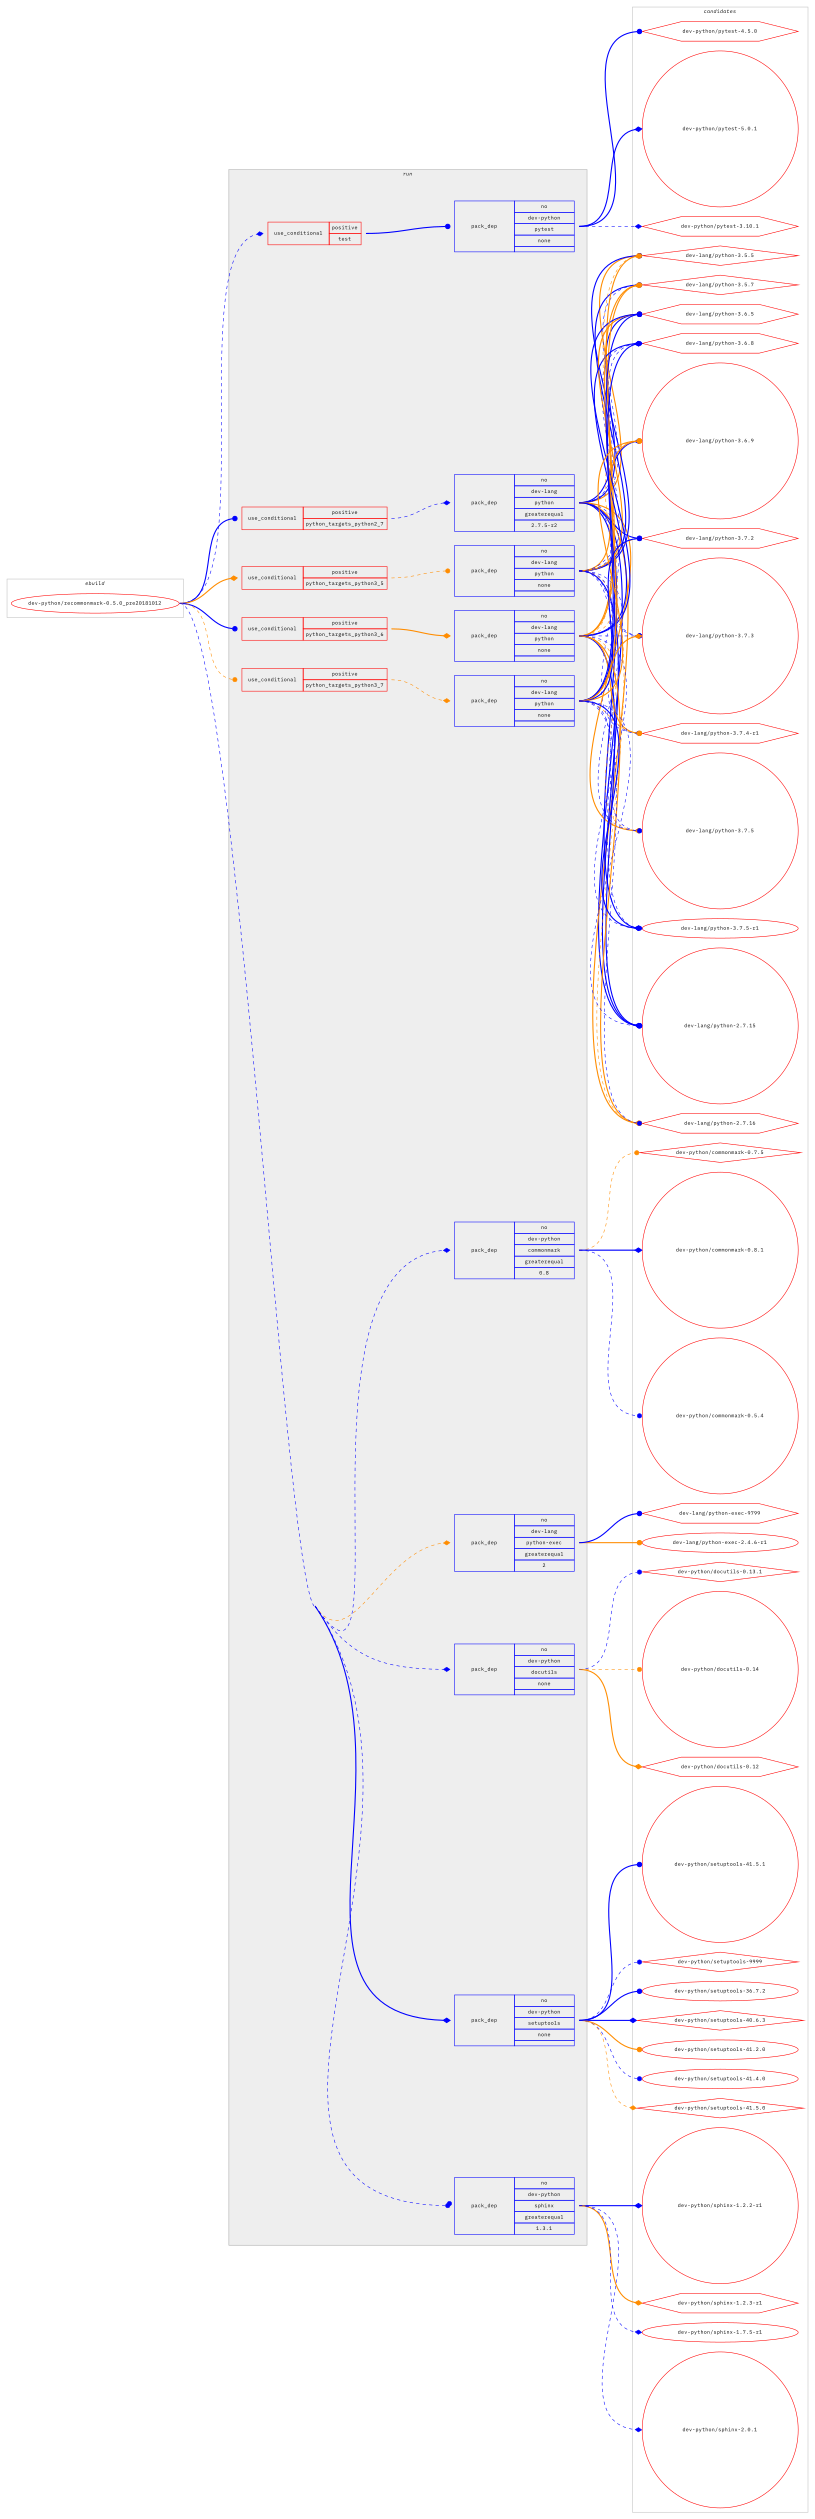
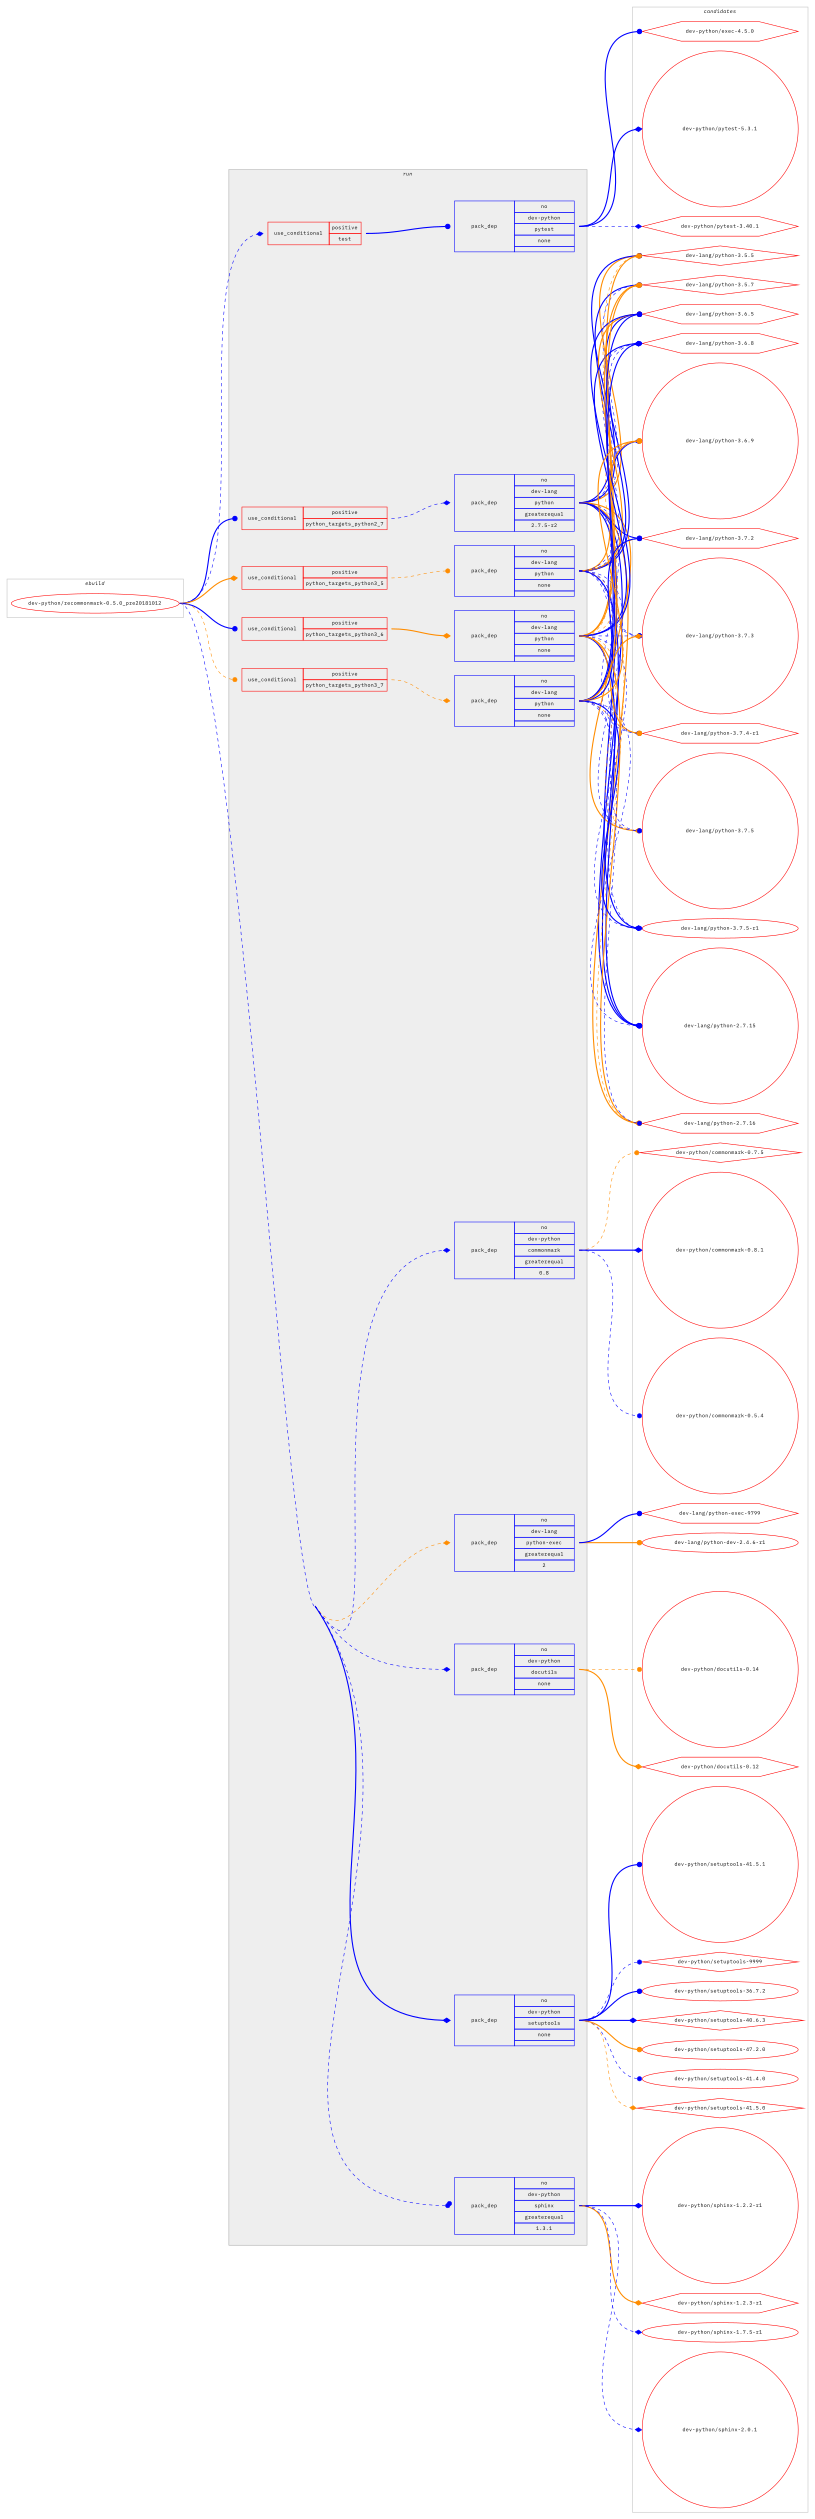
(720, 31) -> (720, 31)
(720, 129) -> (720, 129)
(720, 226) -> (720, 226)
(720, 1543) -> (720, 1543)
(720, 1572) -> none
(720, 2050) -> (720, 2050)
